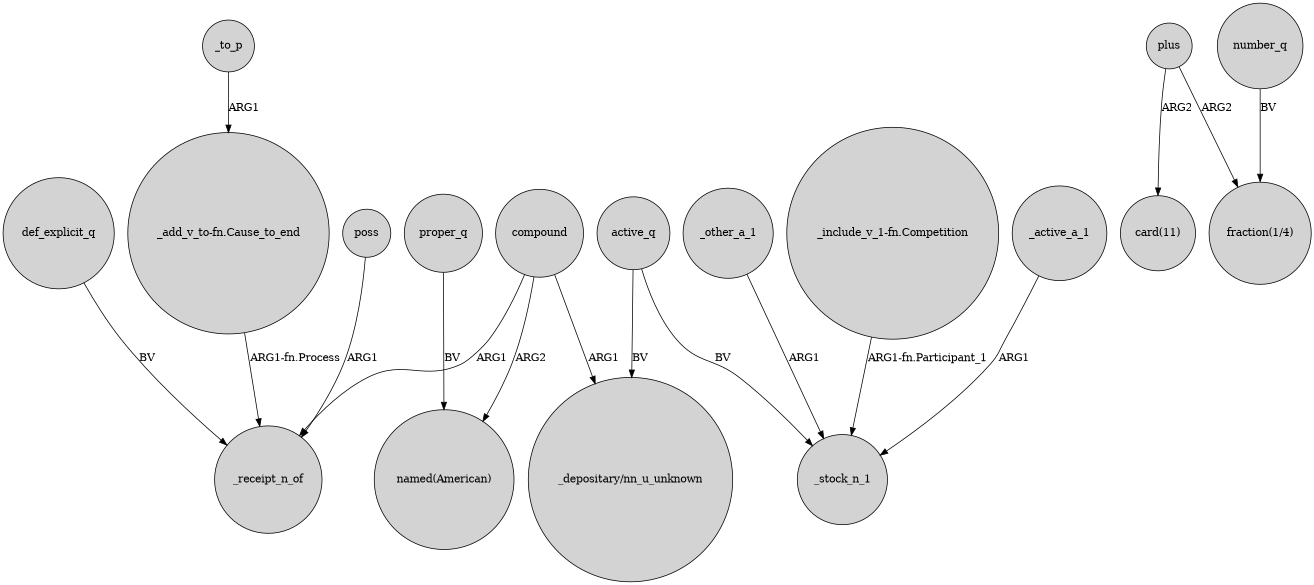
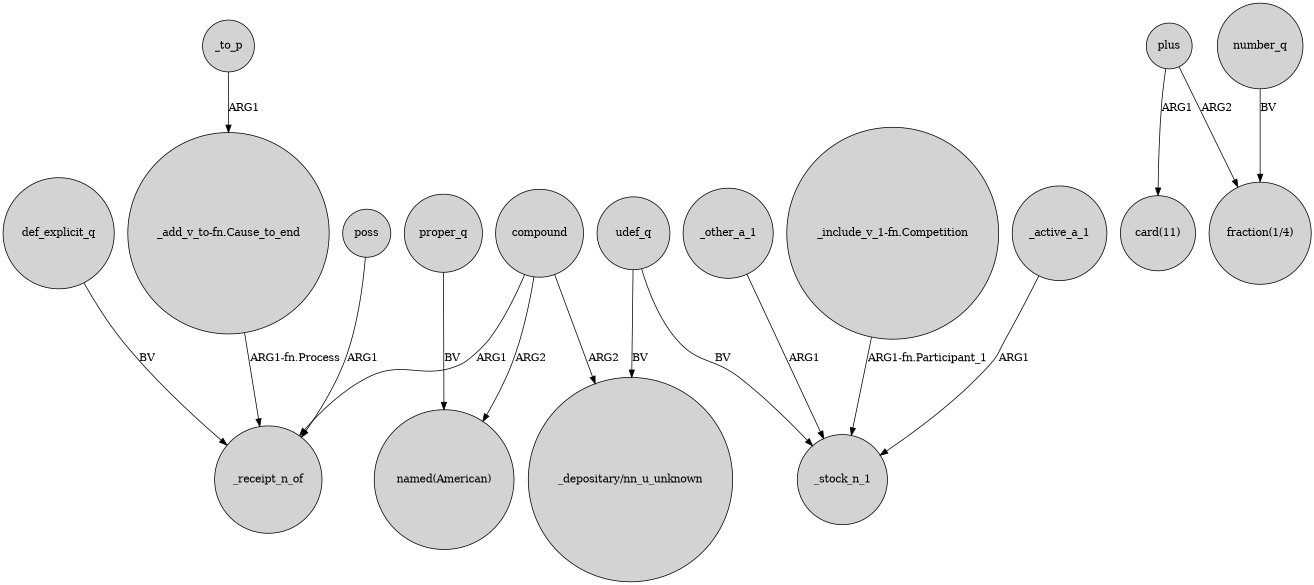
(1177, 108) -> (1177, 108)
(633, 233) -> (633, 233)
(604, 358) -> (604, 358)
